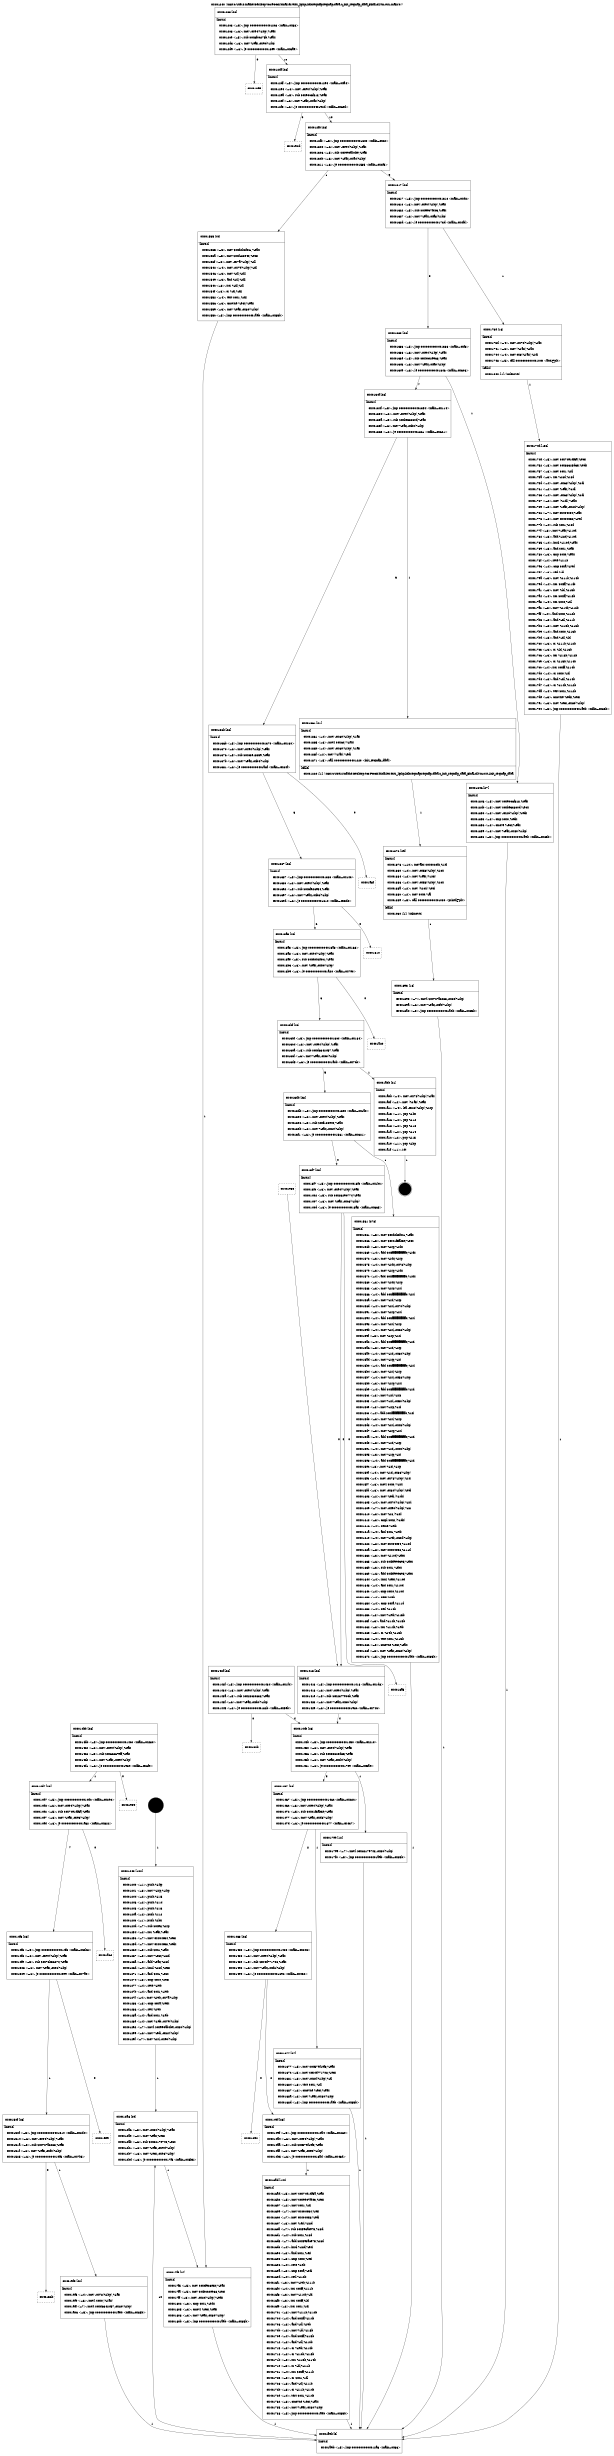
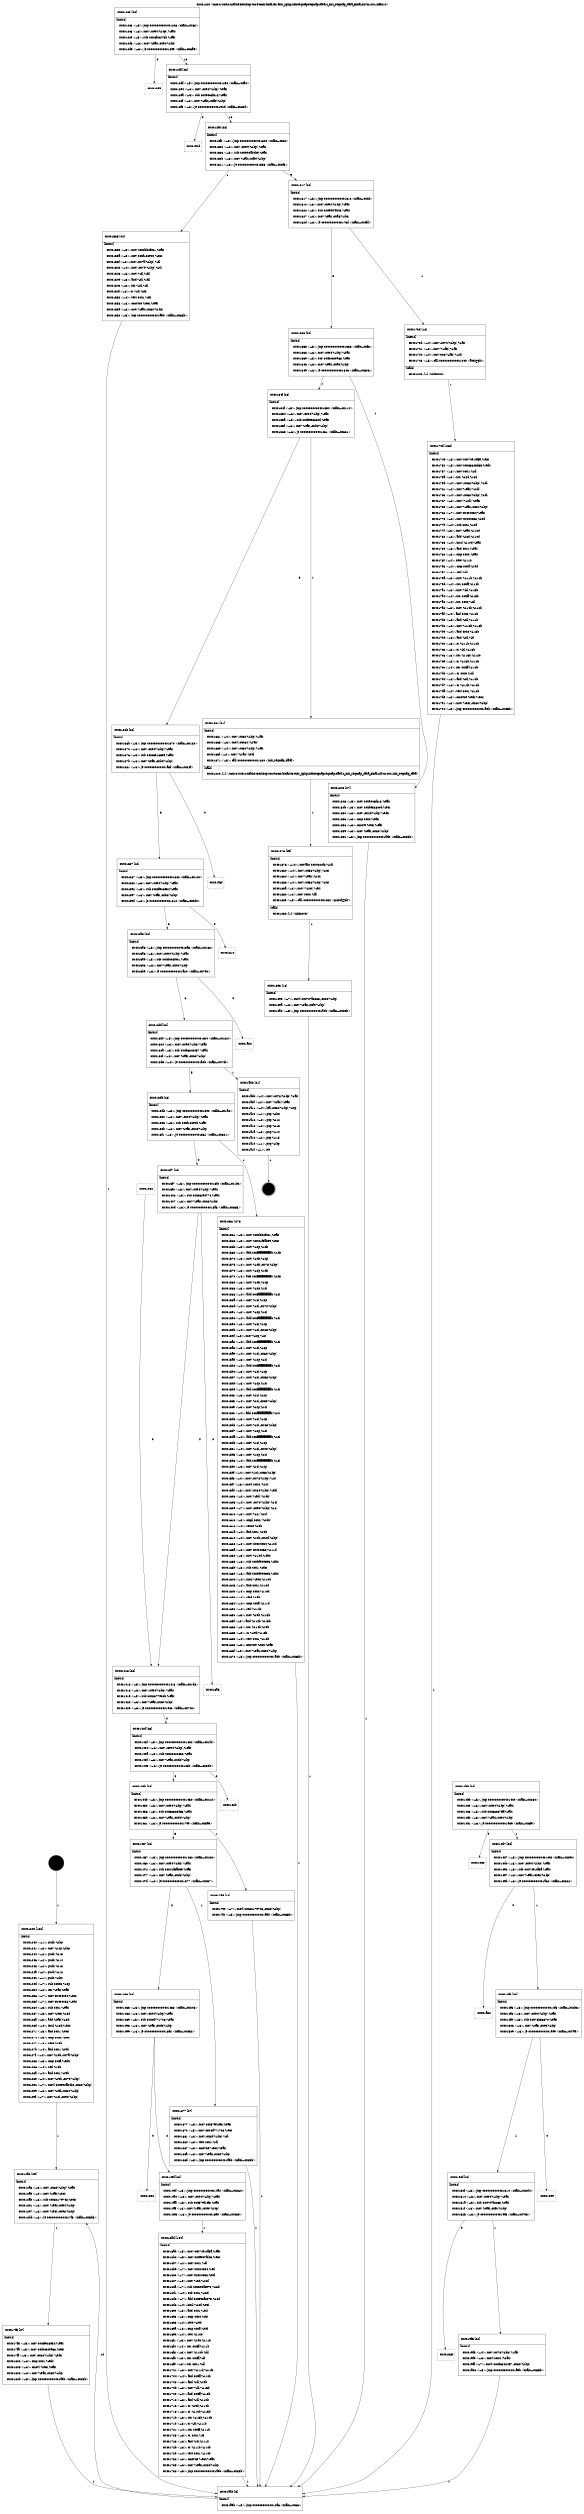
(203, 1292) -> (107, 1437)
(338, 1718) -> (165, 1718)
(70, 1848) -> (536, 1905)
